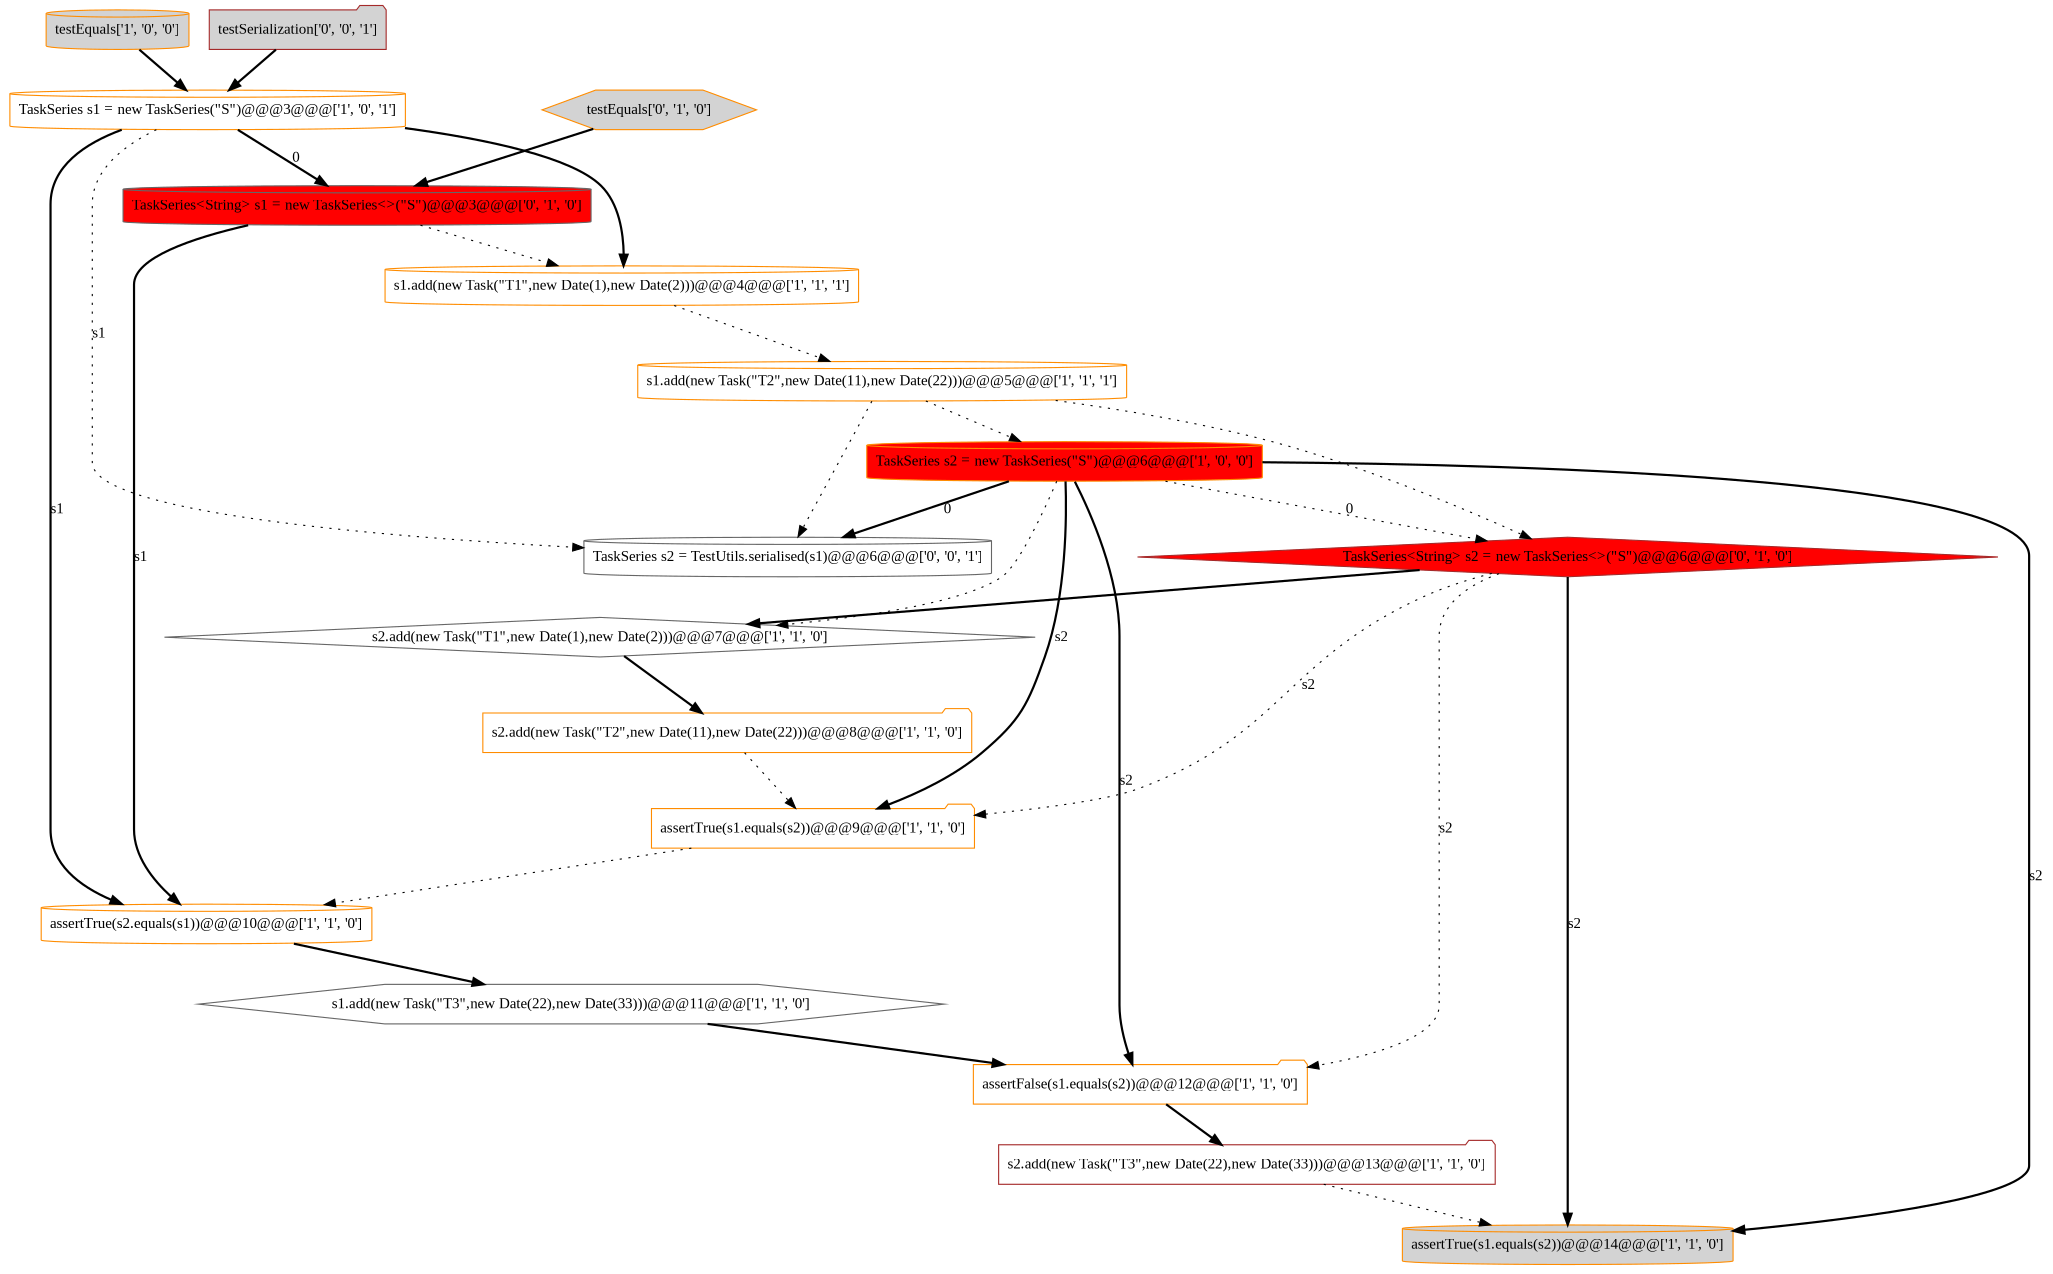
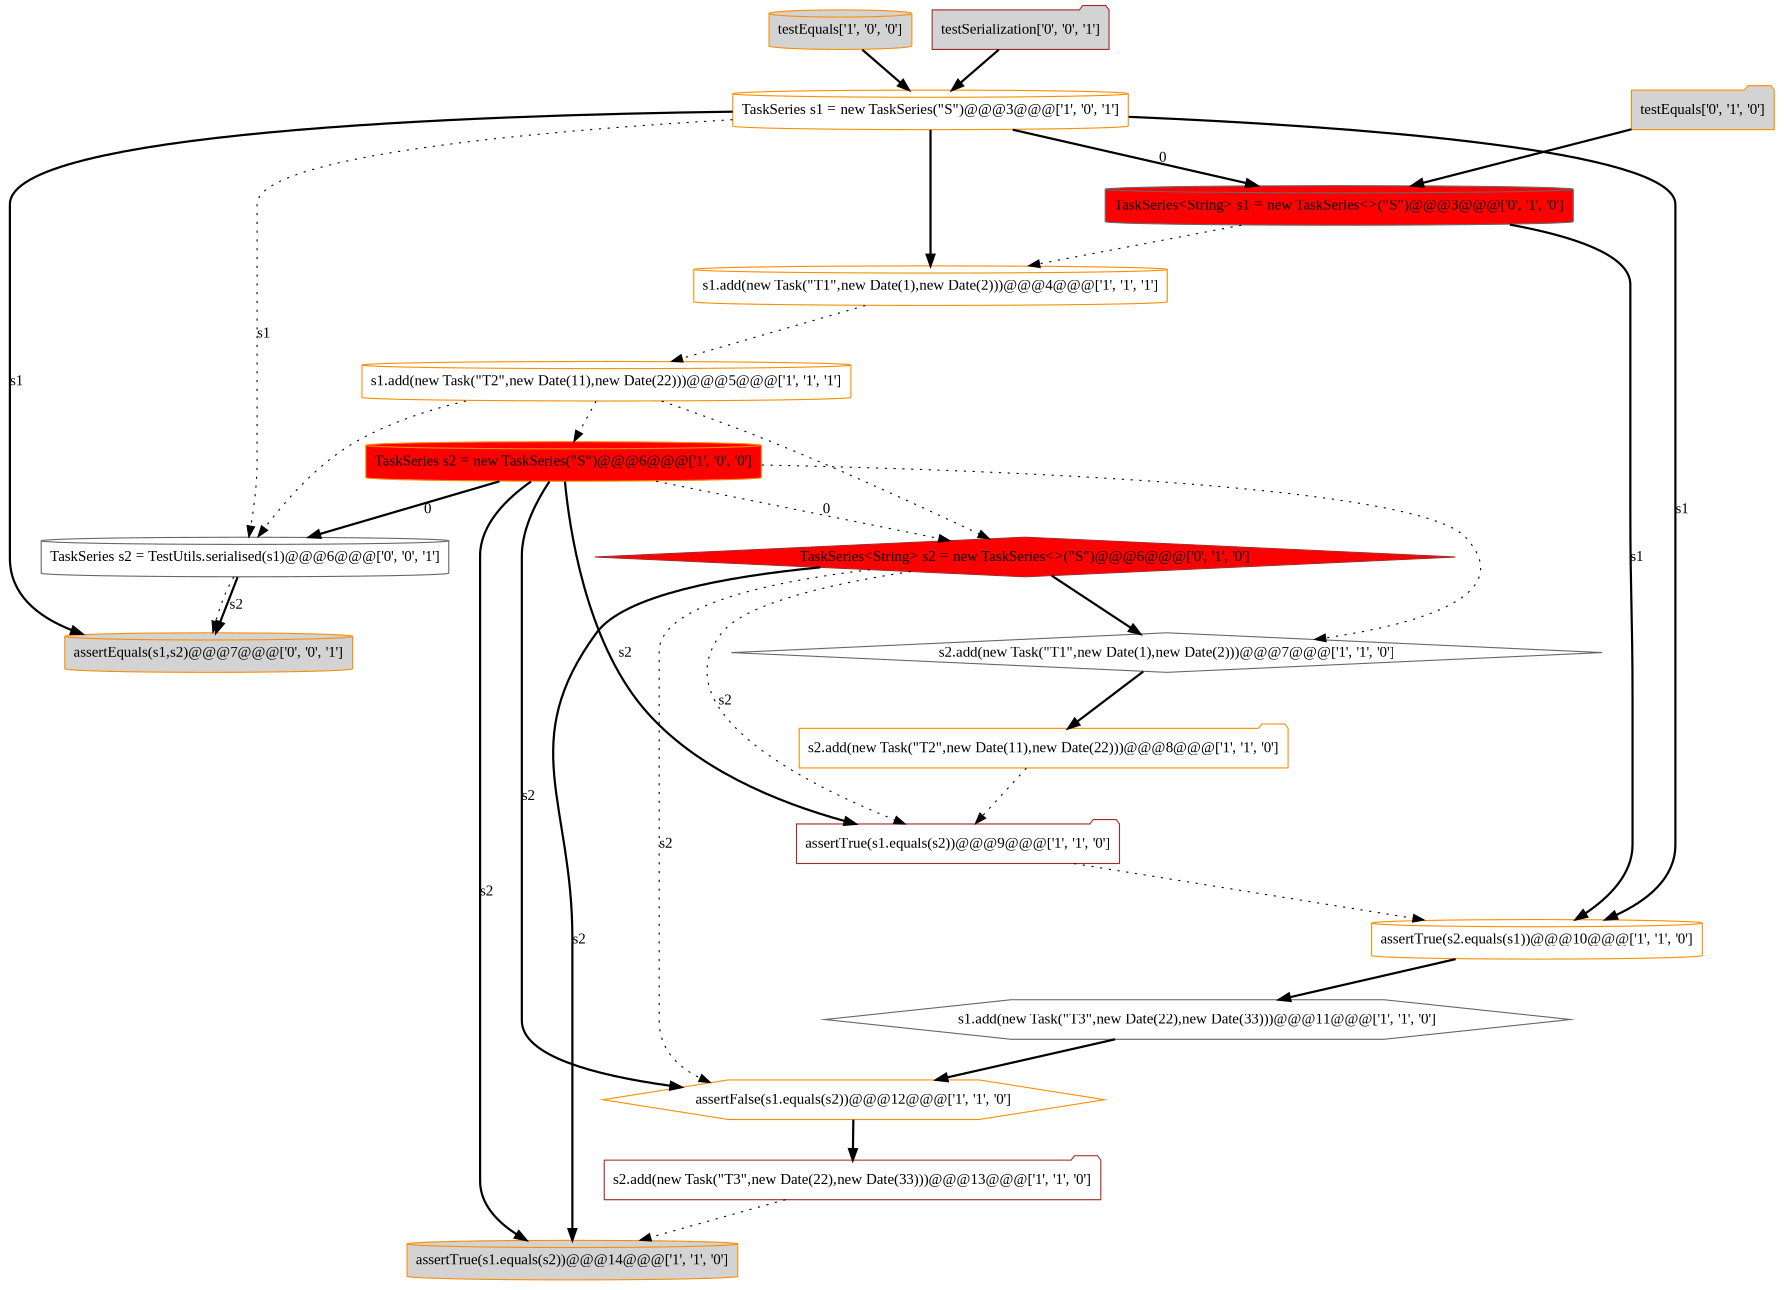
(649, 110) -> (1703, 110)
none -> (209, 653)
(813, 828) -> (958, 844)
(1140, 1084) -> (854, 1100)
